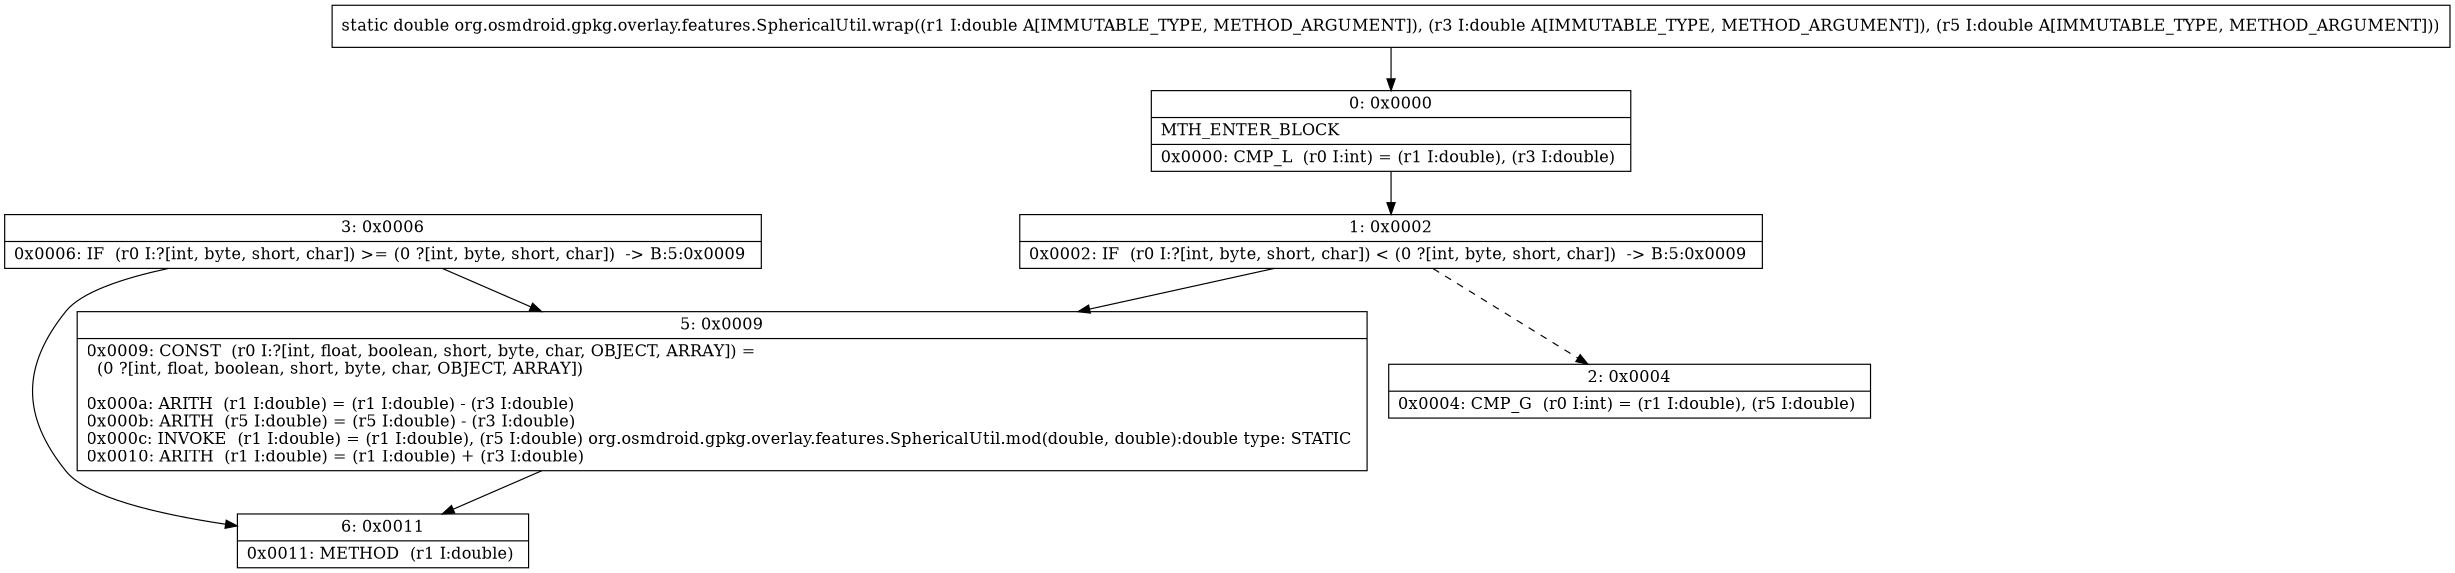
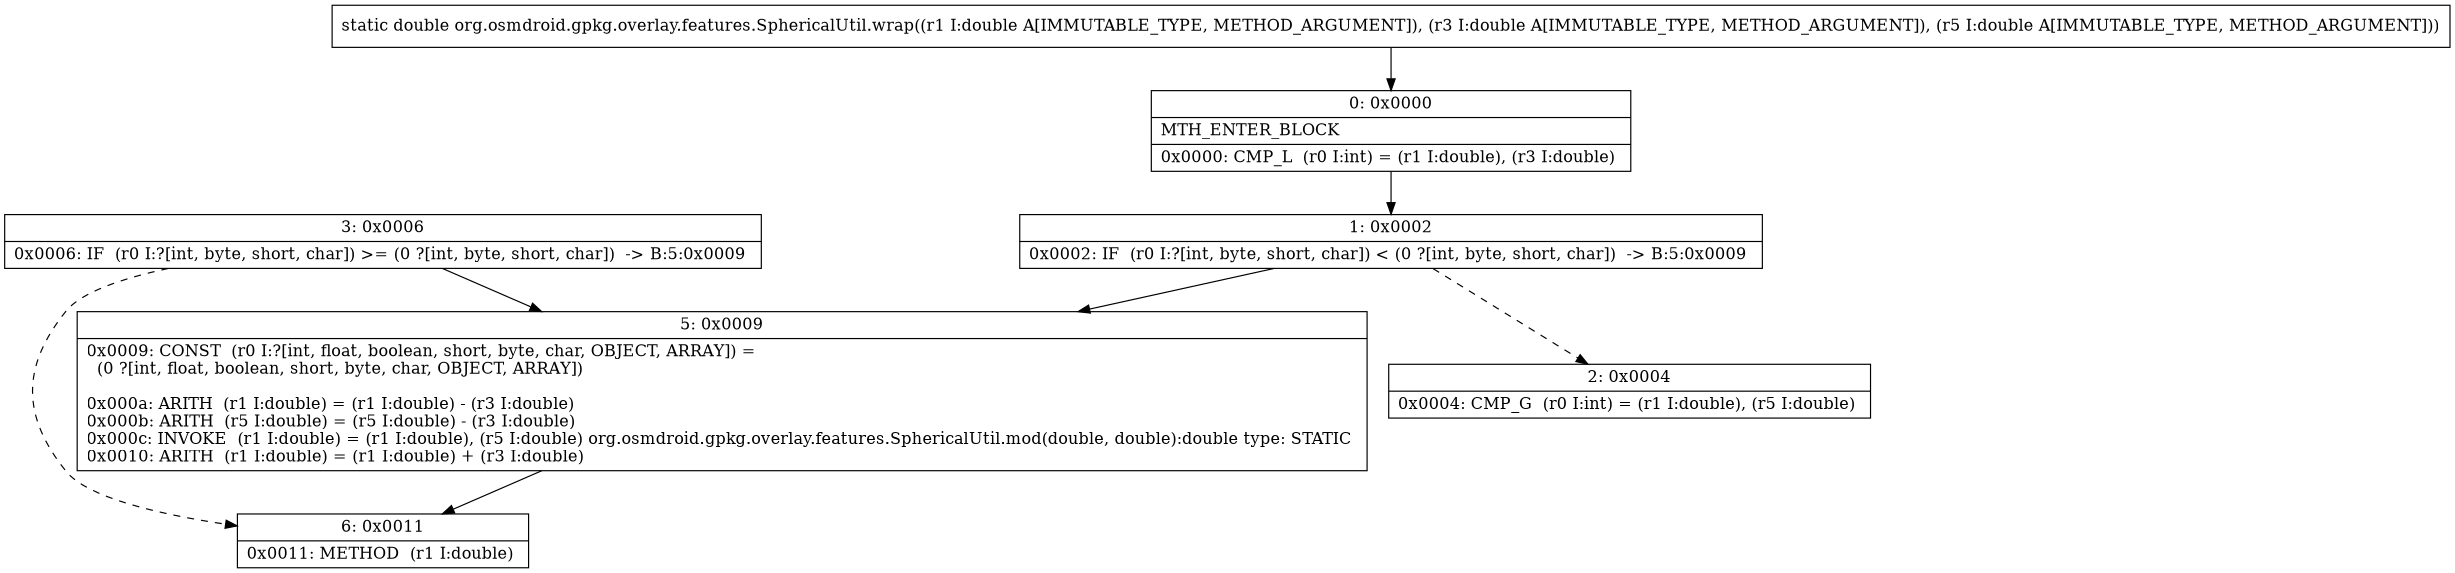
(37, 420) -> (37, 420)
